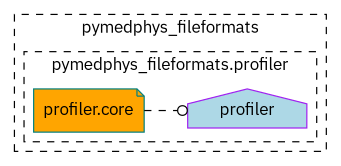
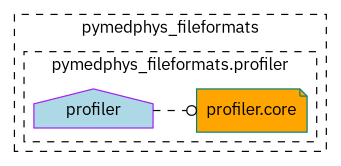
(161, 111) -> (170, 111)
